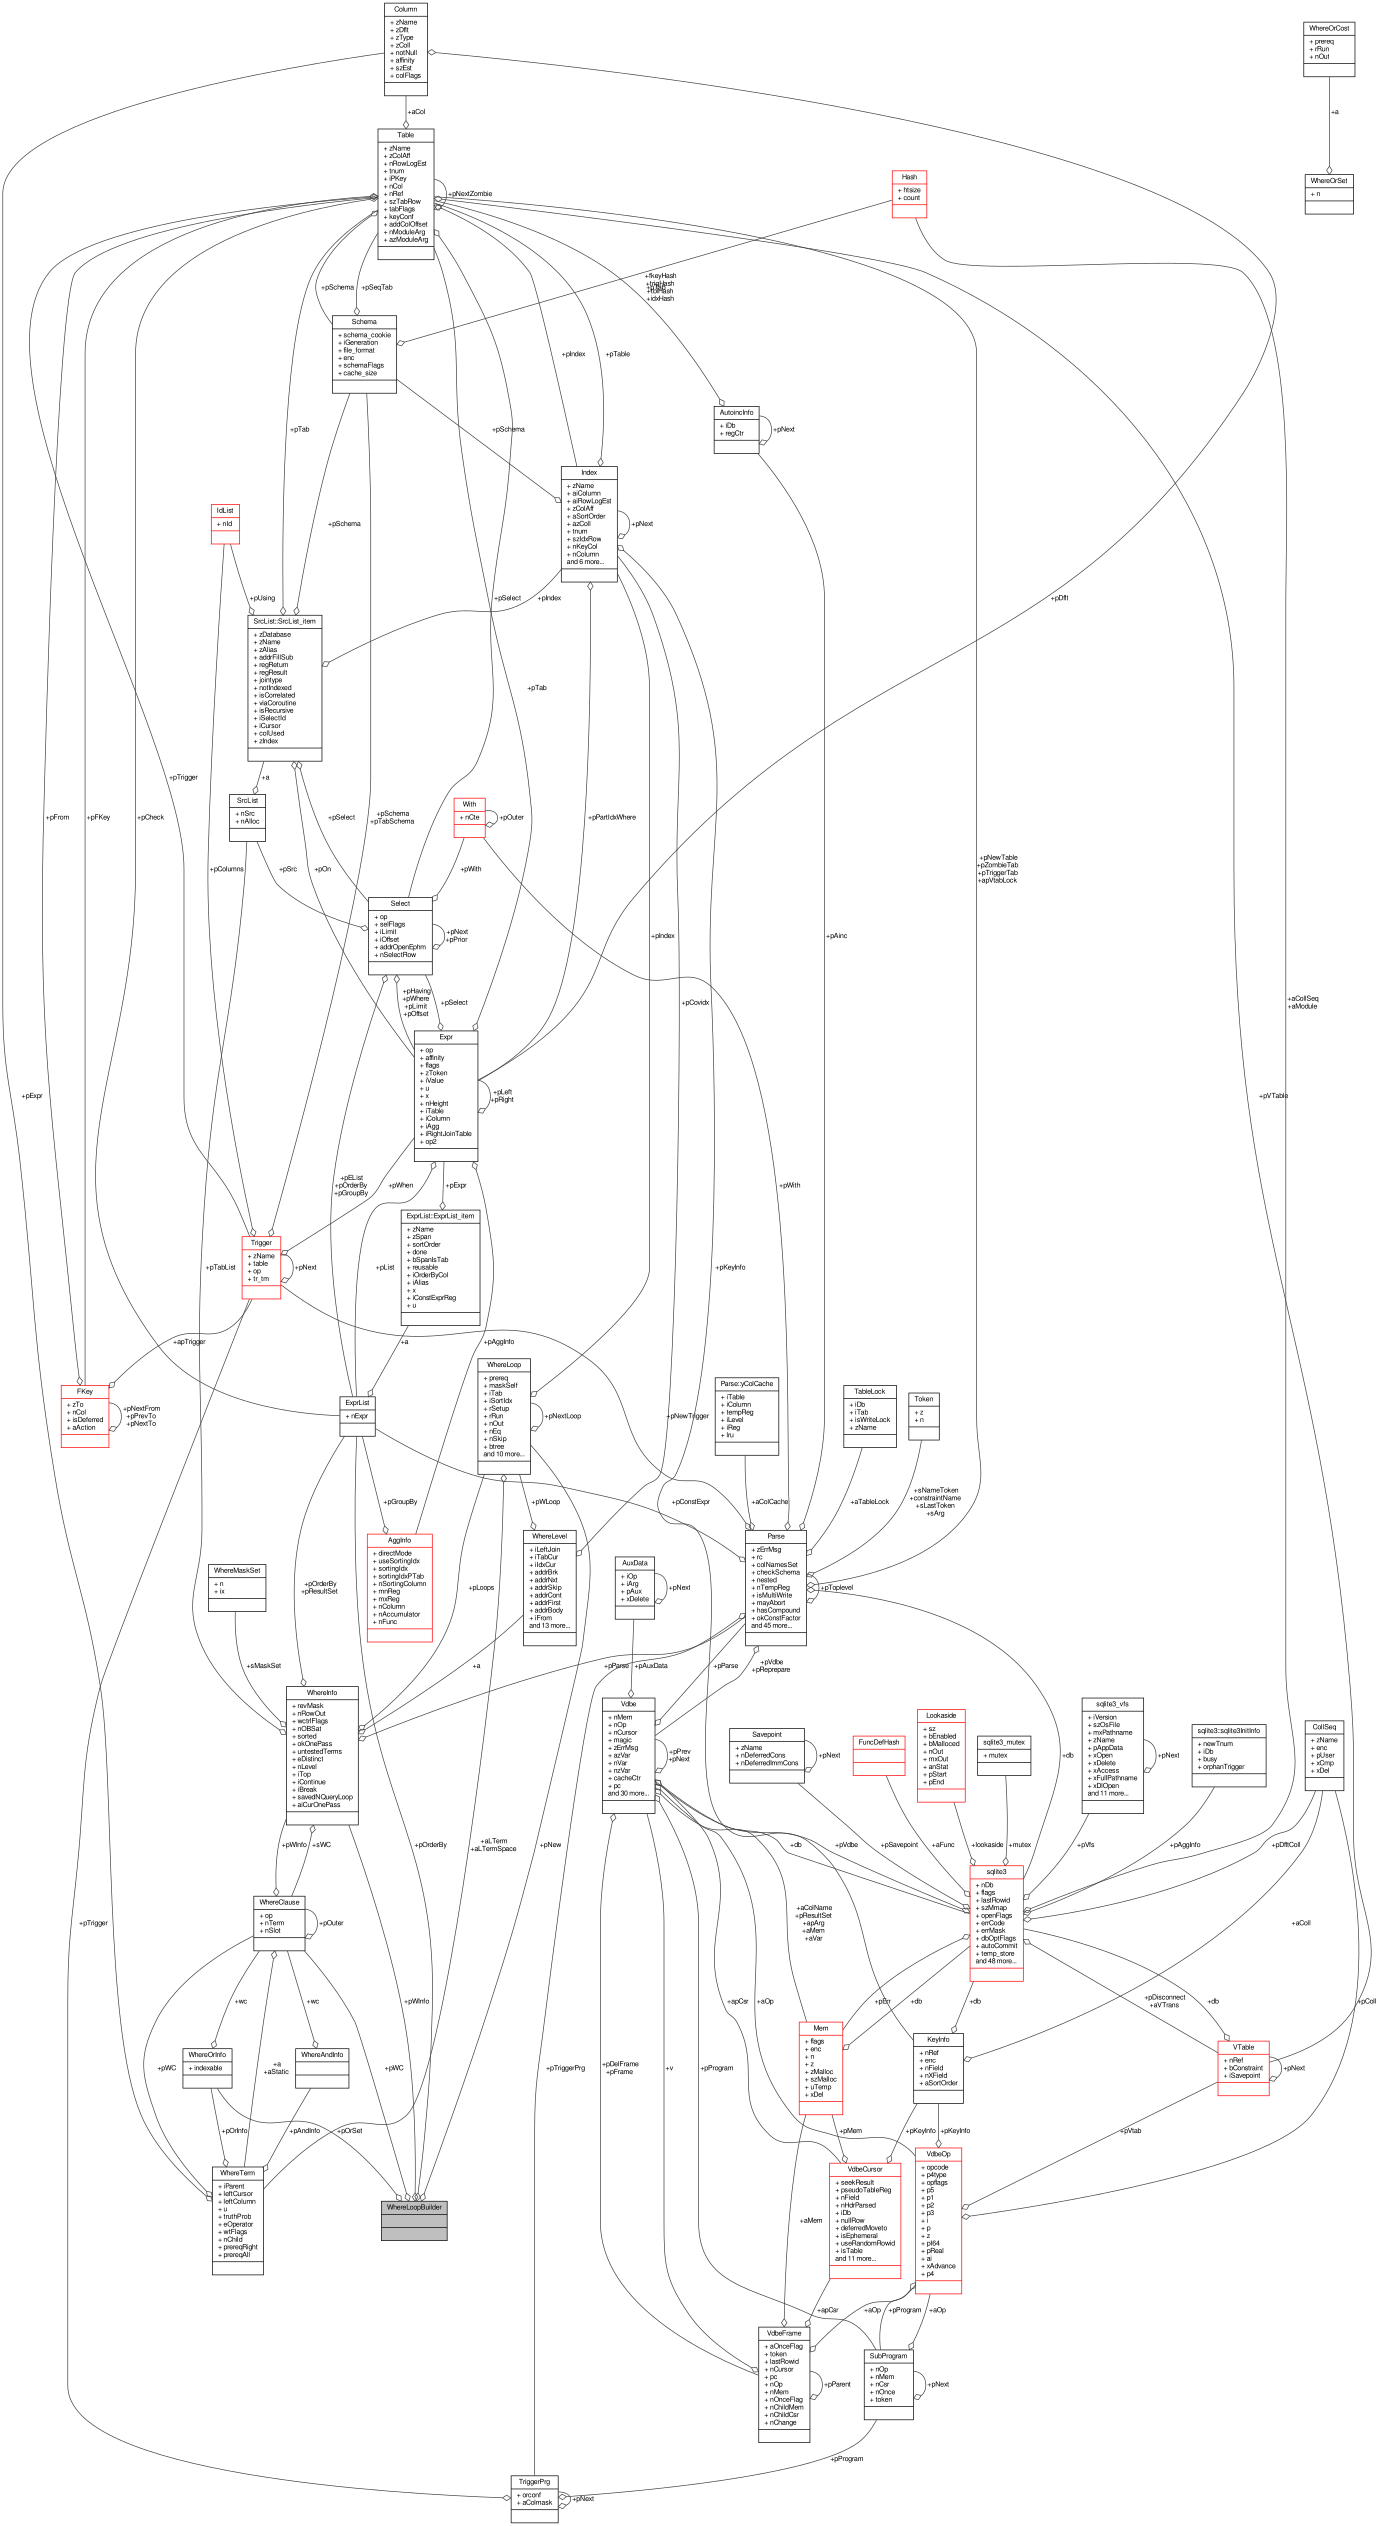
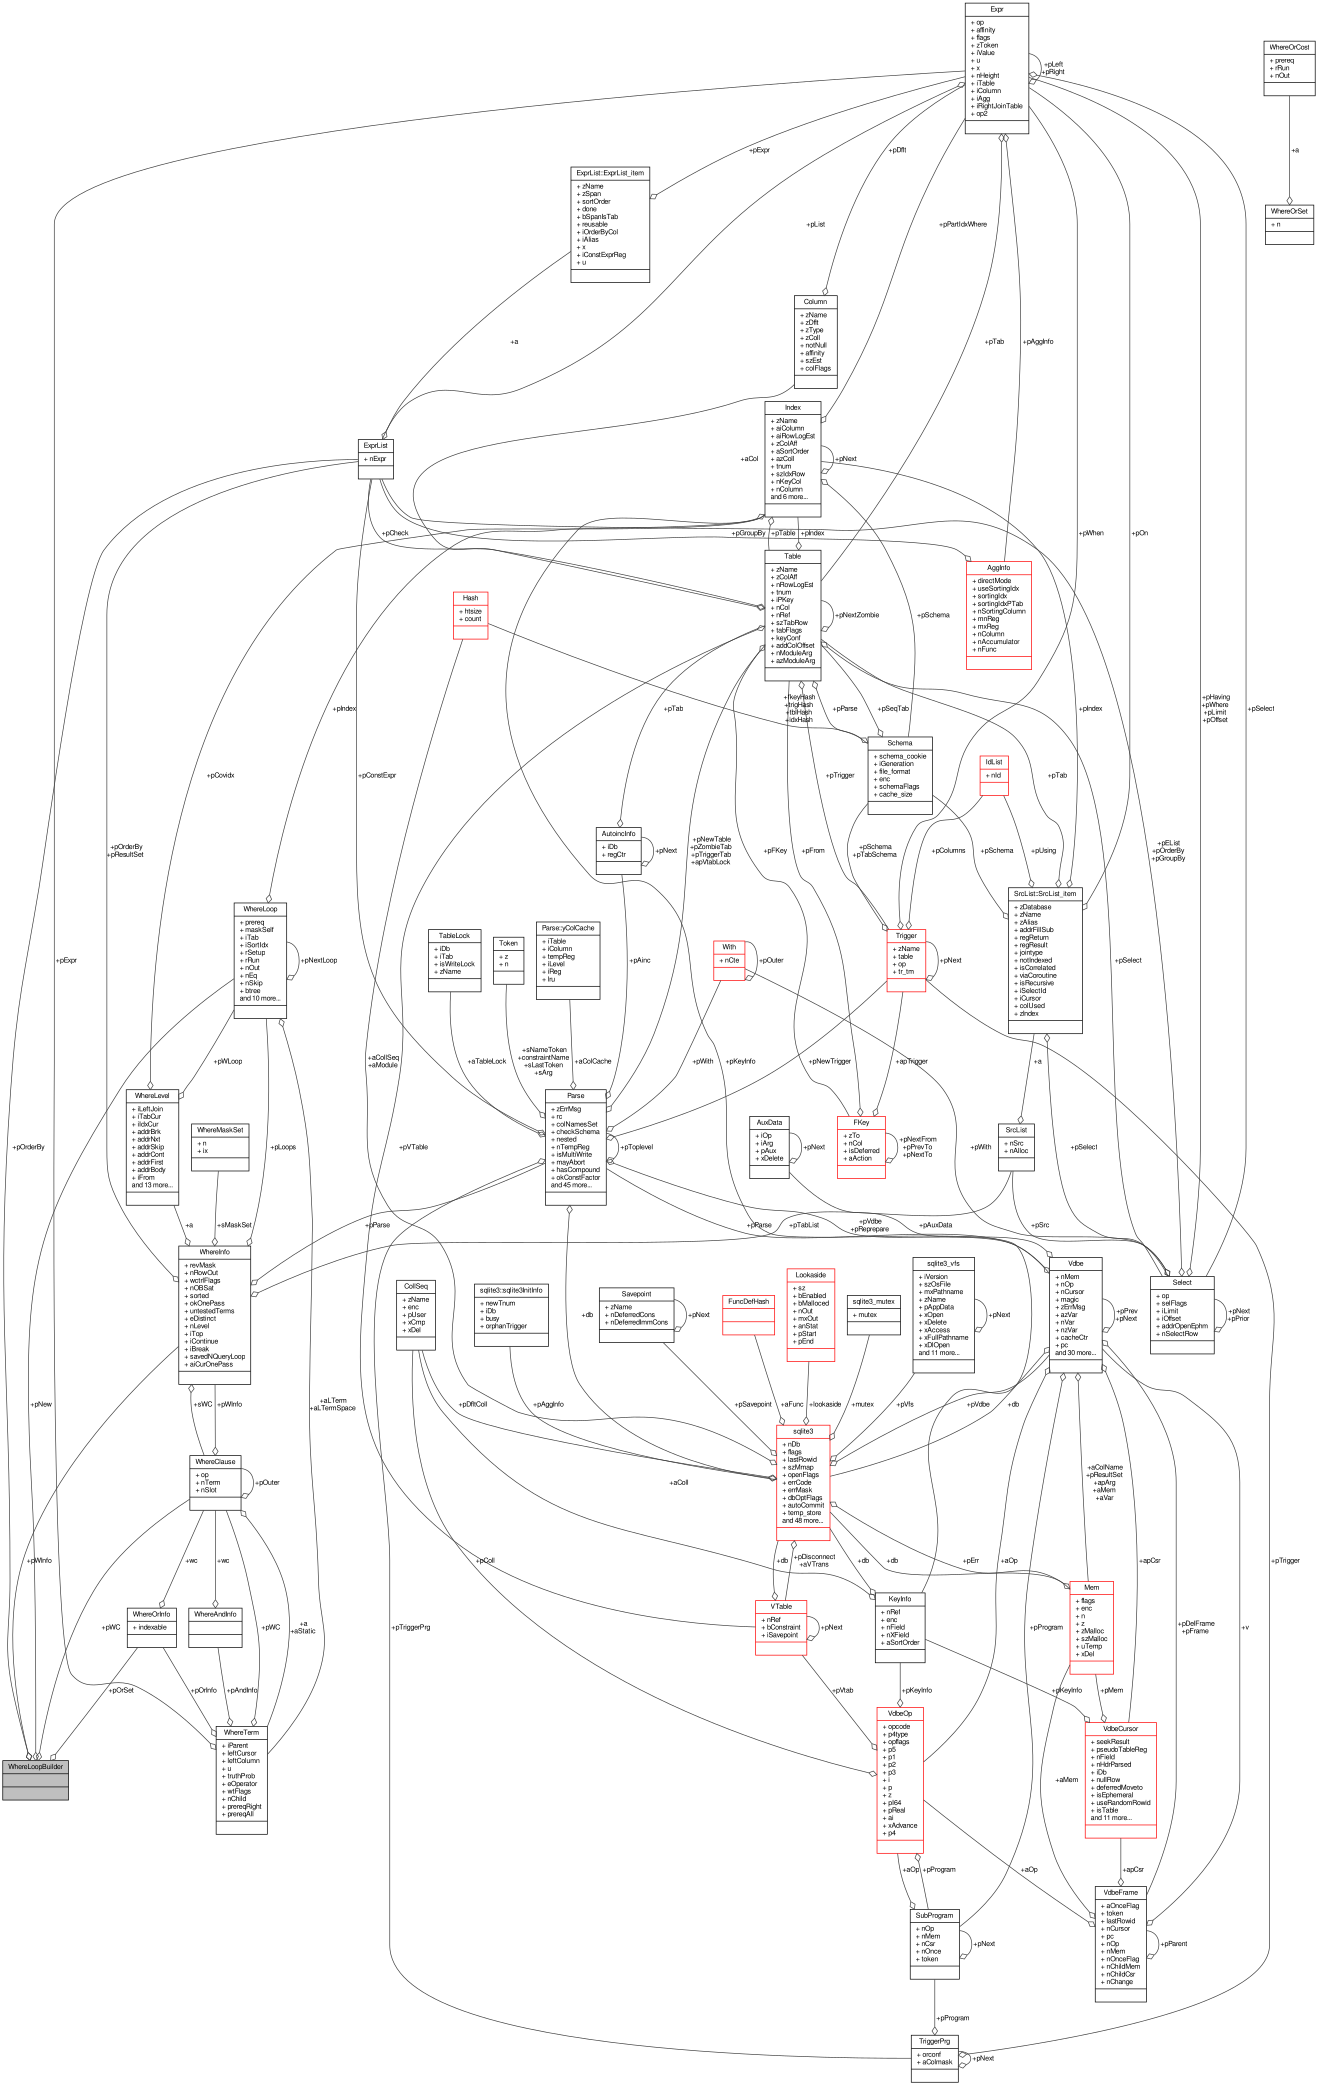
(337, 288) -> (845, 709)
(3, 1002) -> (54, 563)
